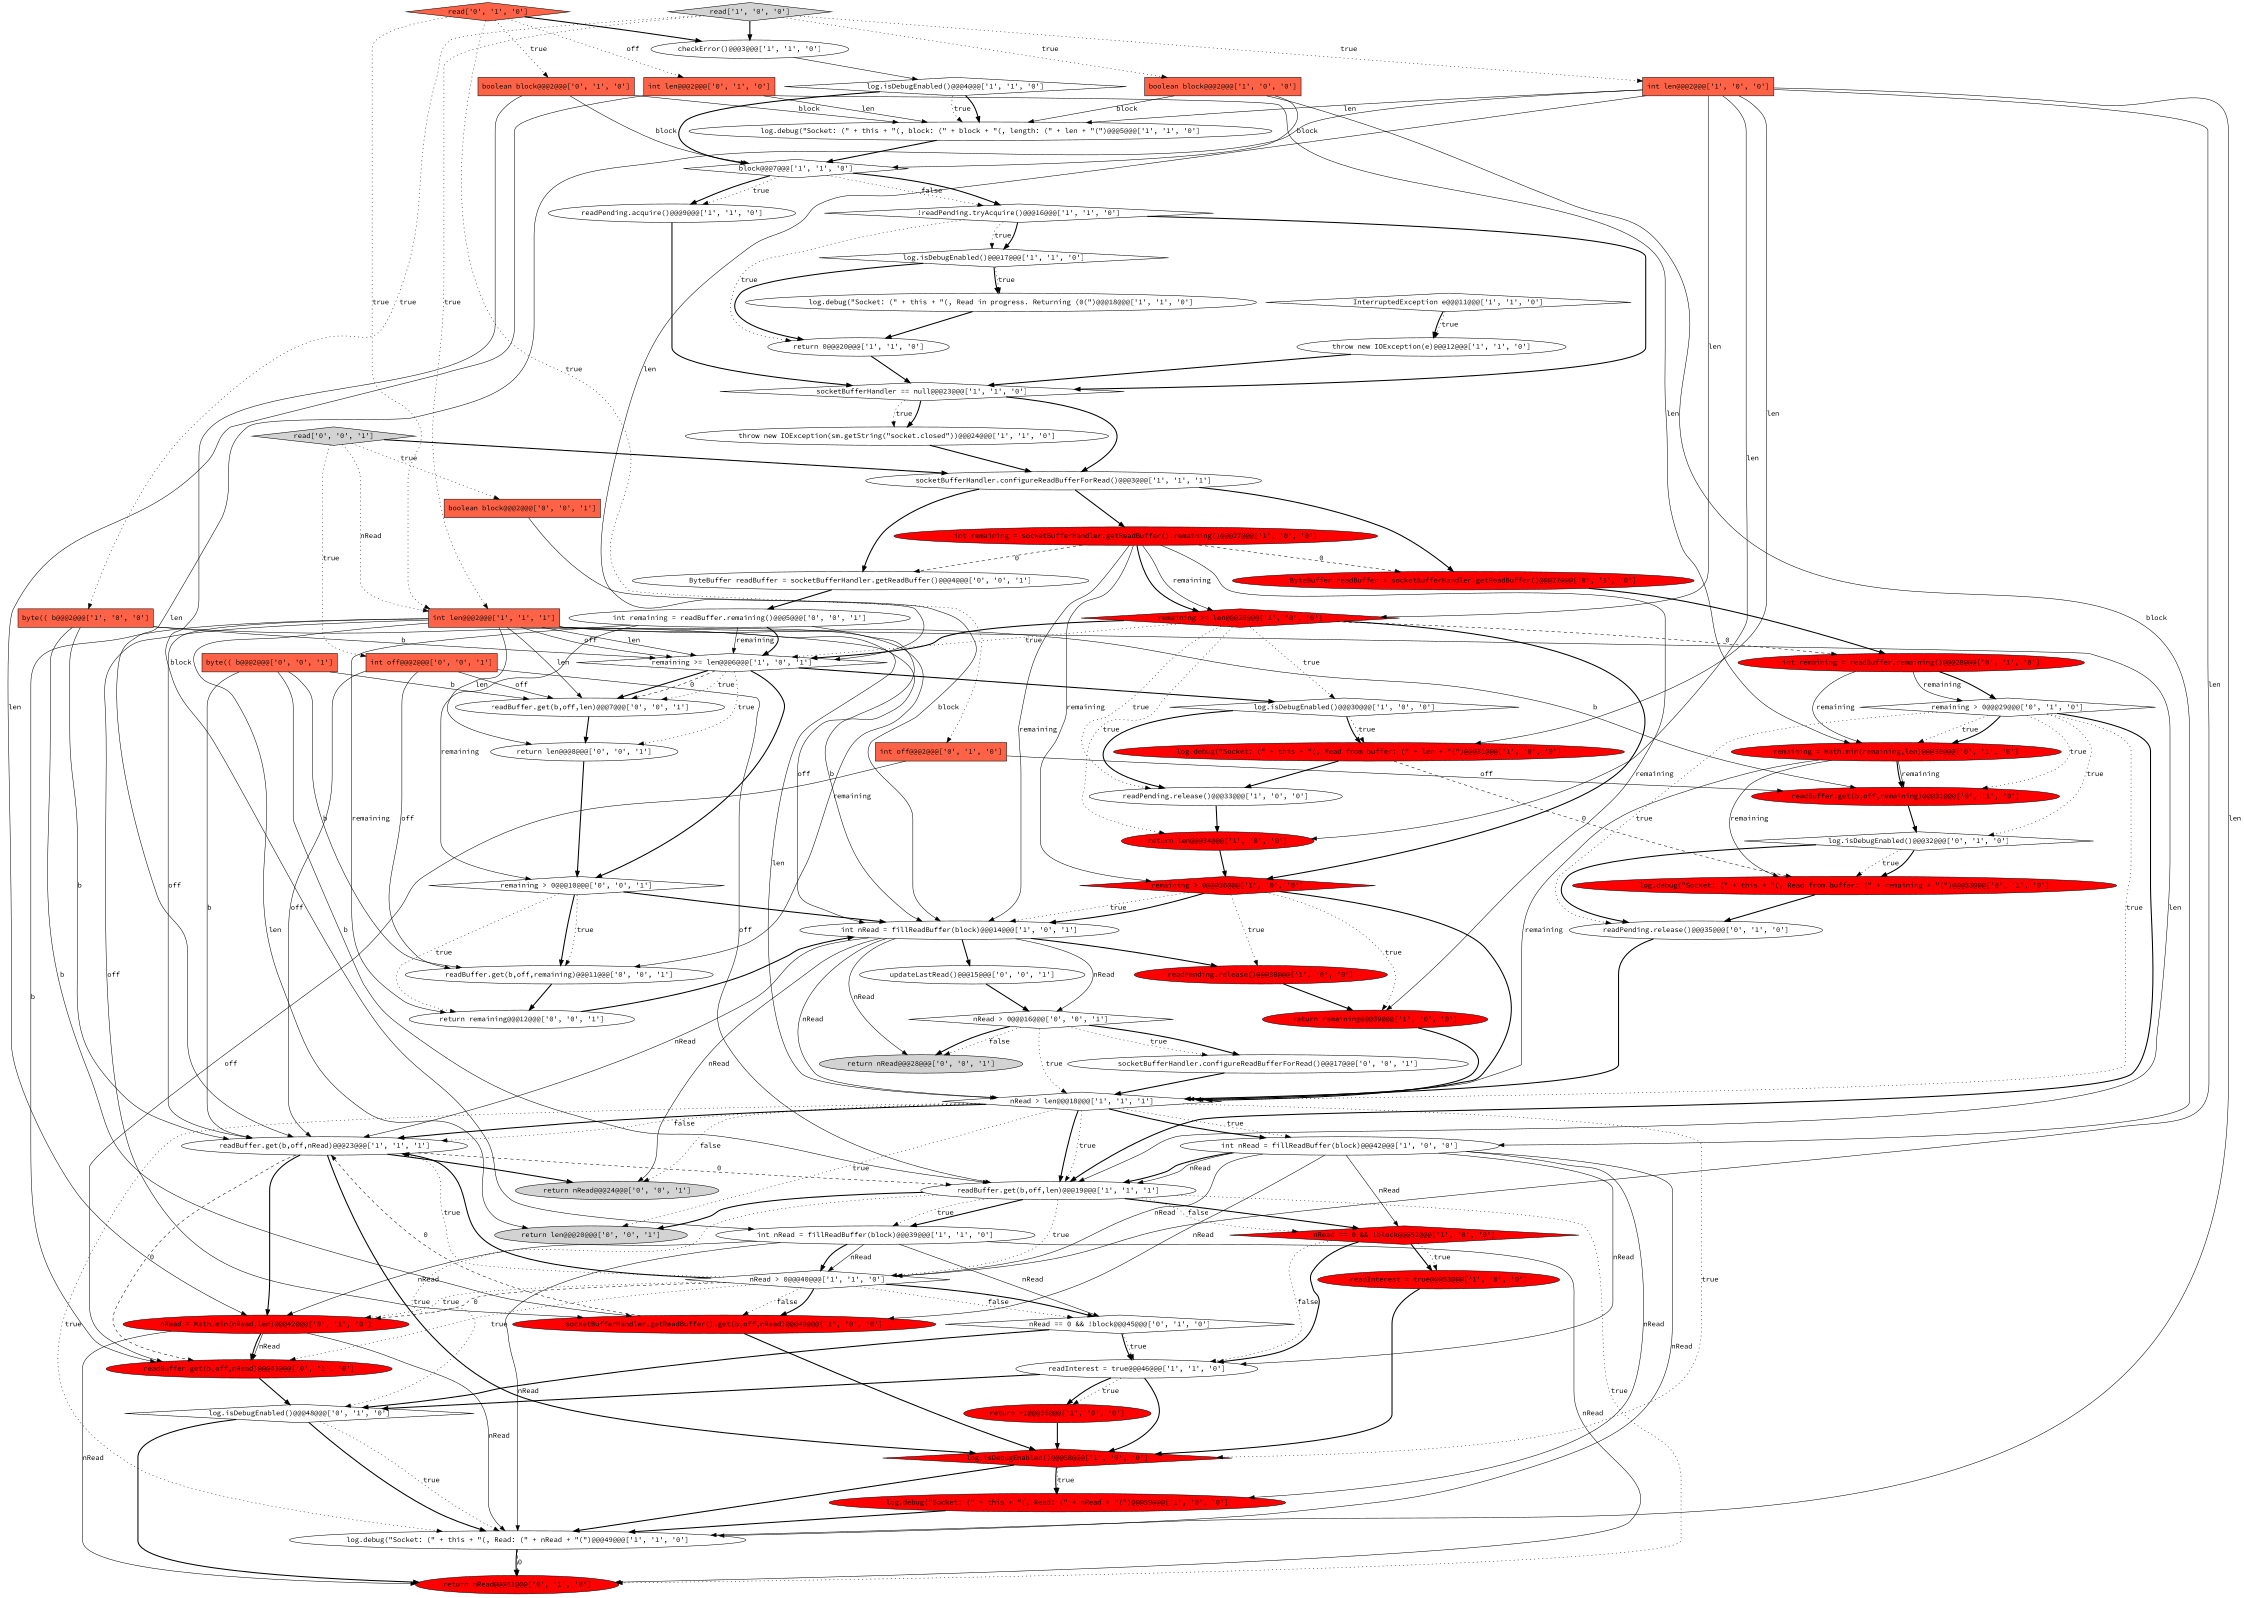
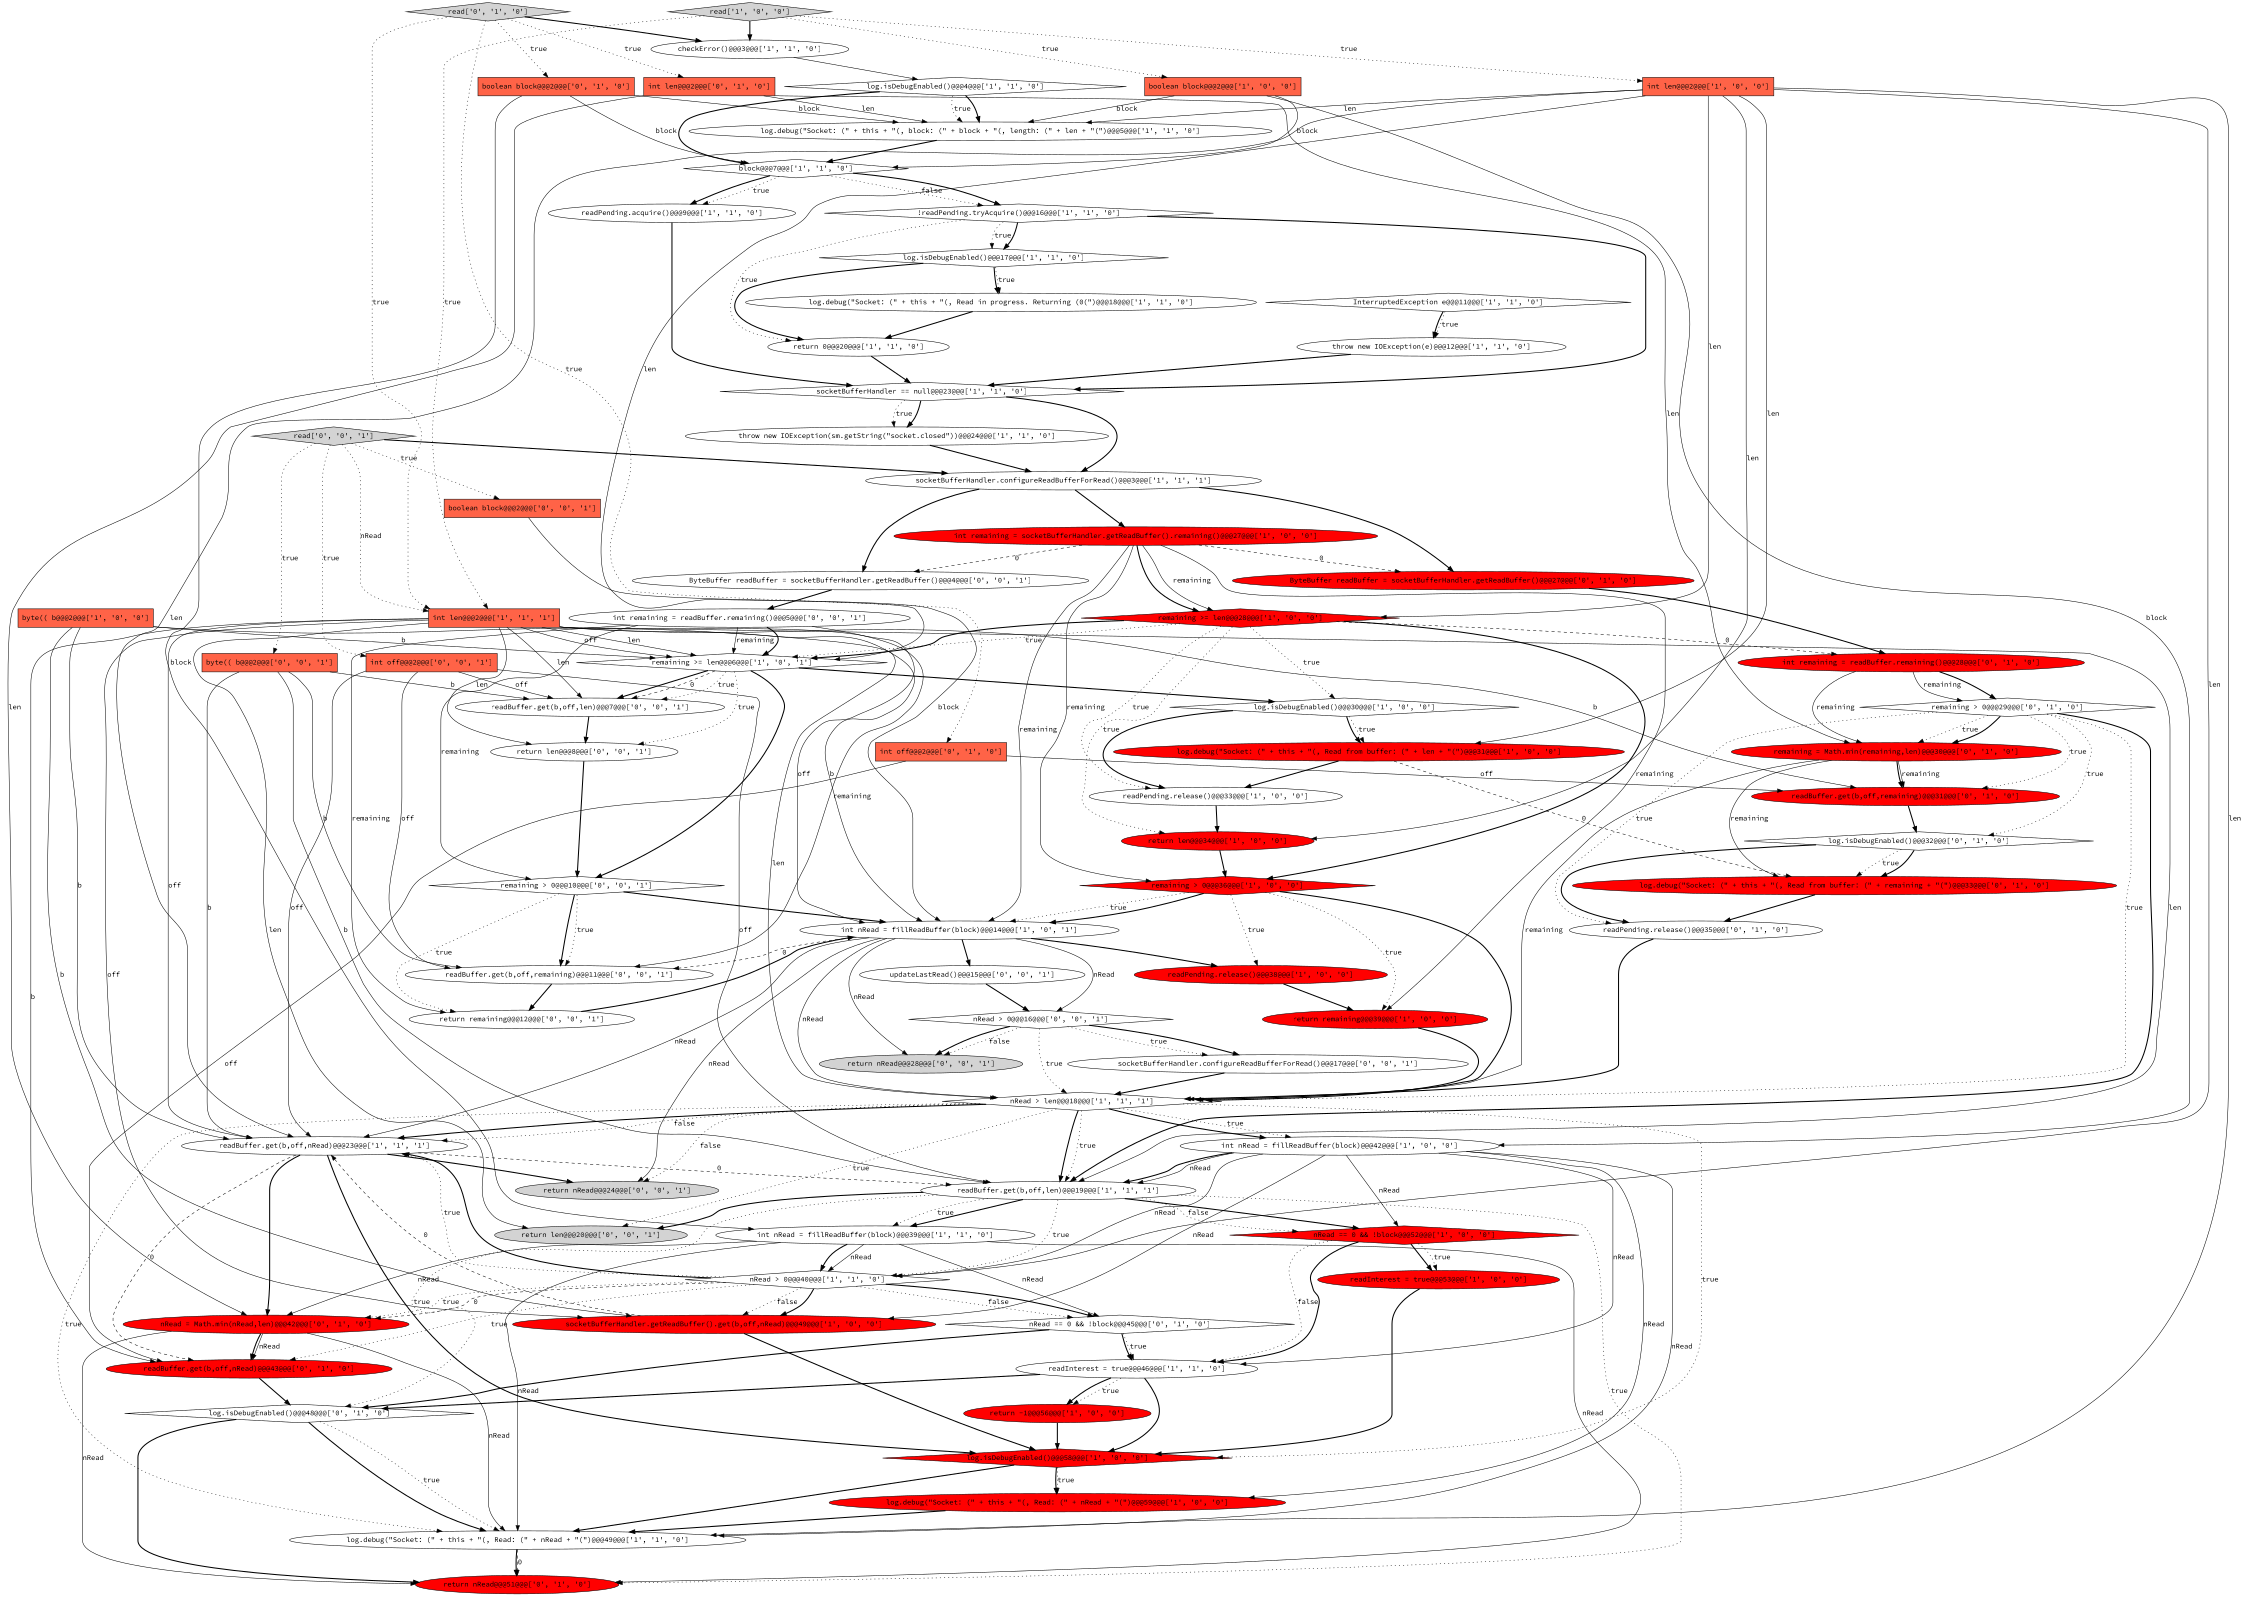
(488, 12) -> (488, 12)
(633, 49) -> (633, 49)
(406, 272) -> none
none -> (281, 538)
none -> (764, 955)
